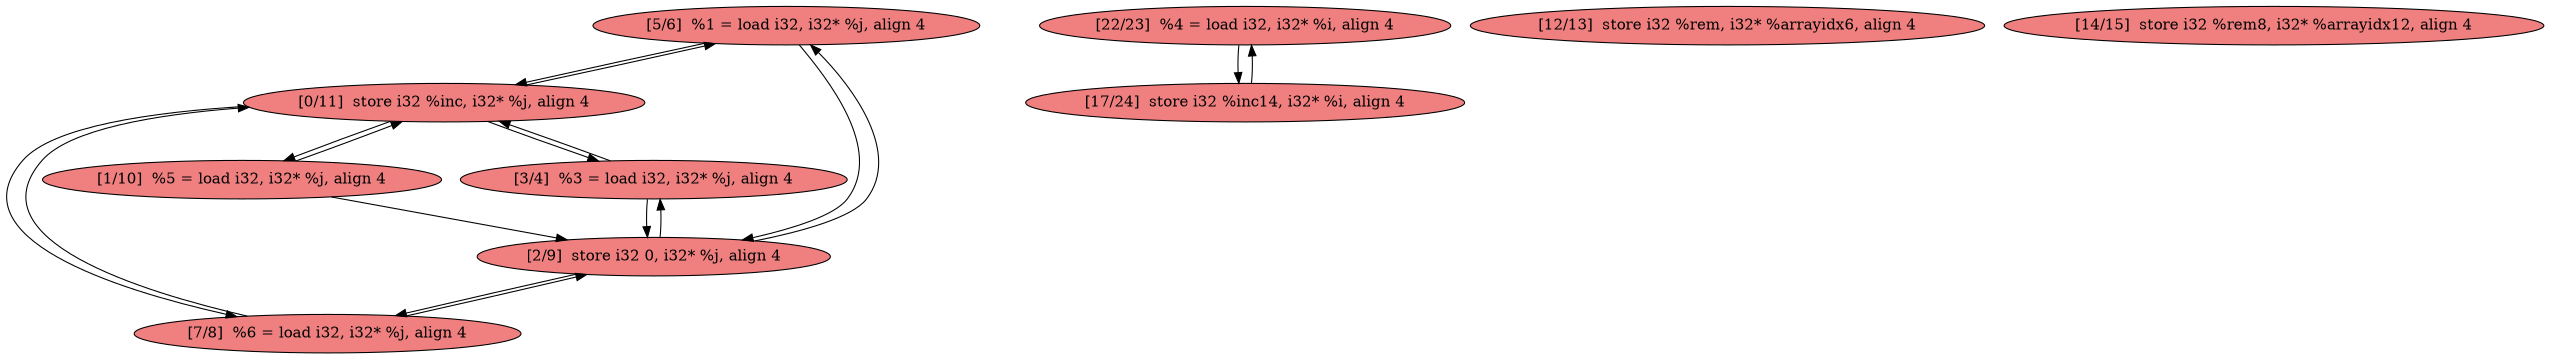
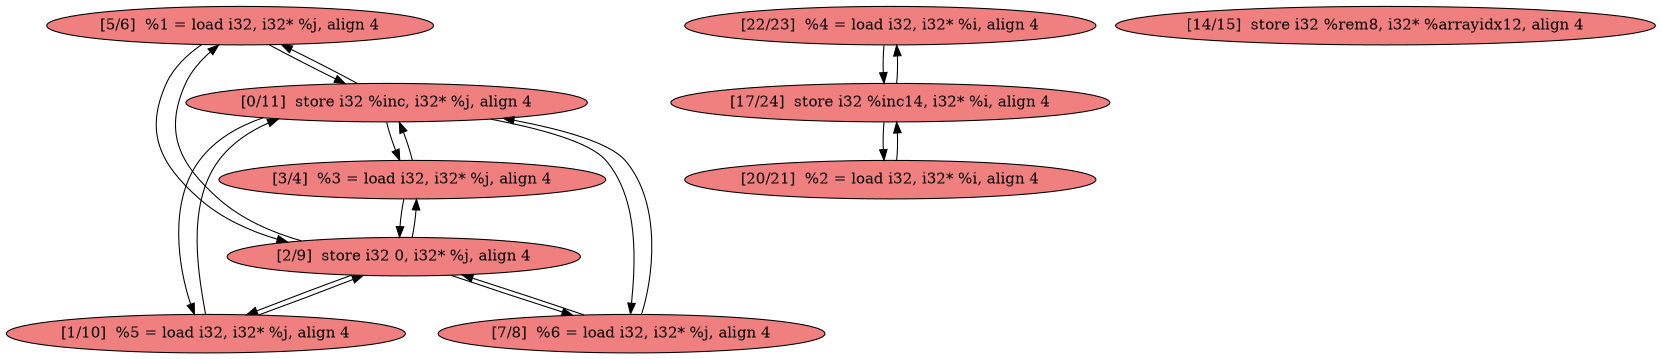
(1727, 26) -> none
none -> (890, 180)
none -> (304, 293)
